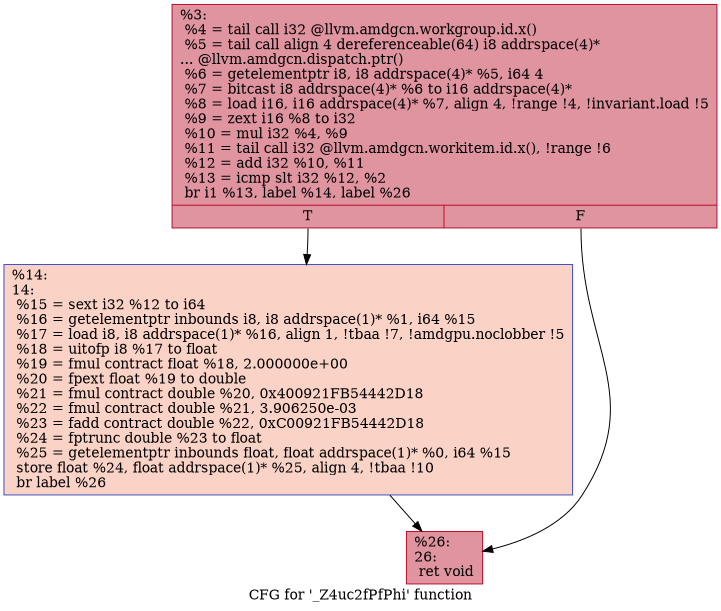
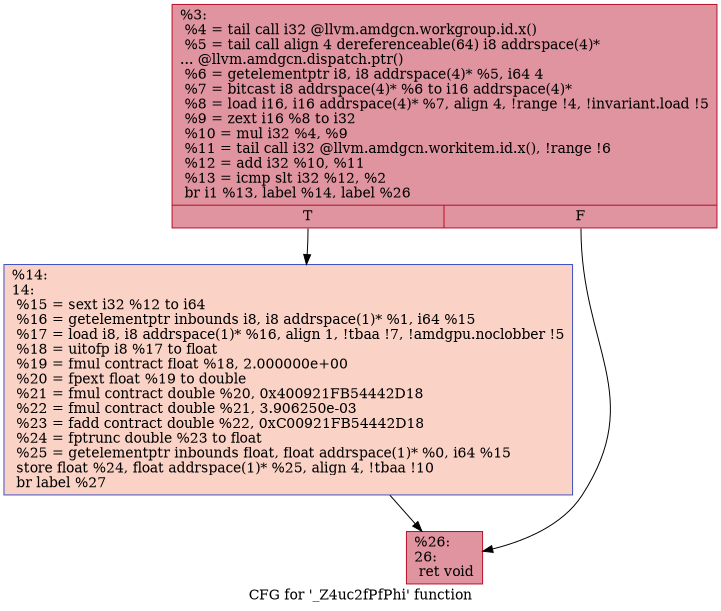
(59, 483) -> (59, 483)
